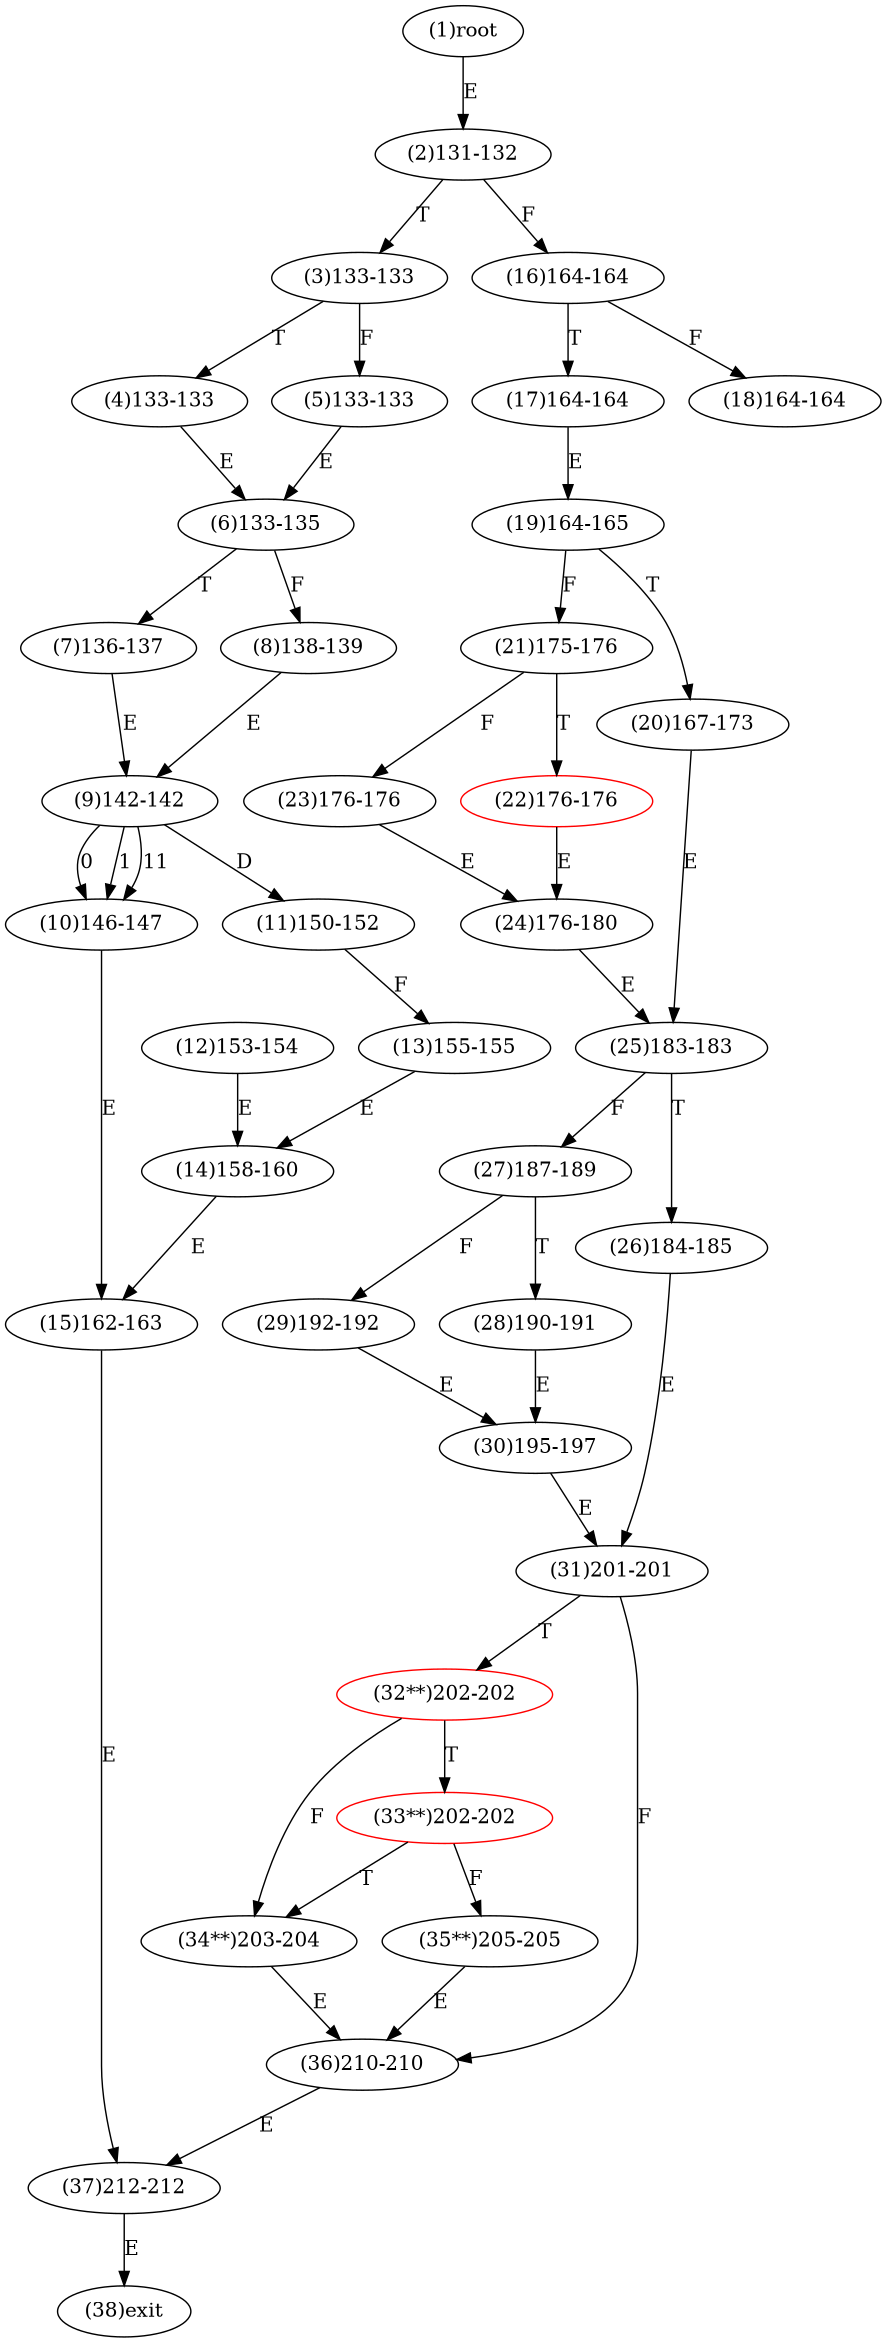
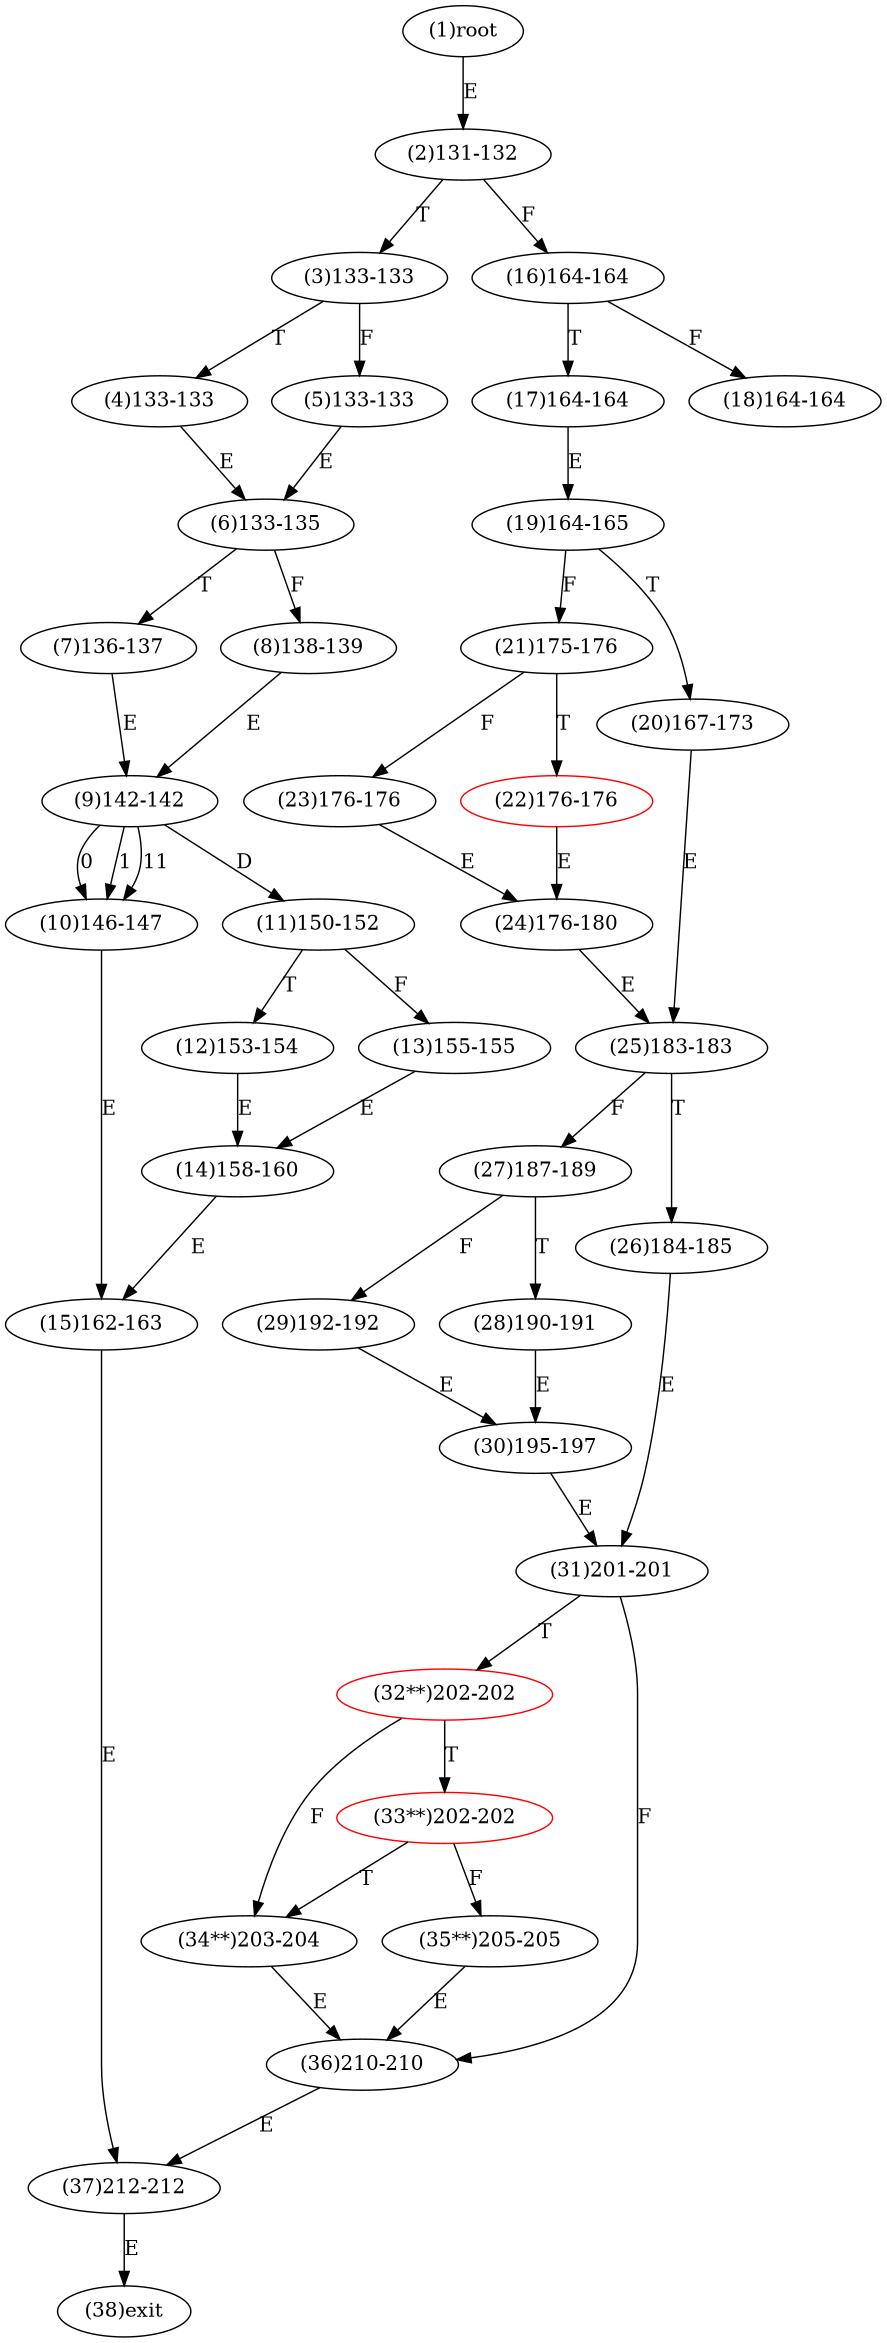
none -> (282, 980)
